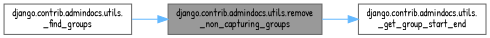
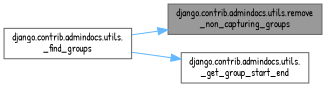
(335, 19) -> (152, 55)
